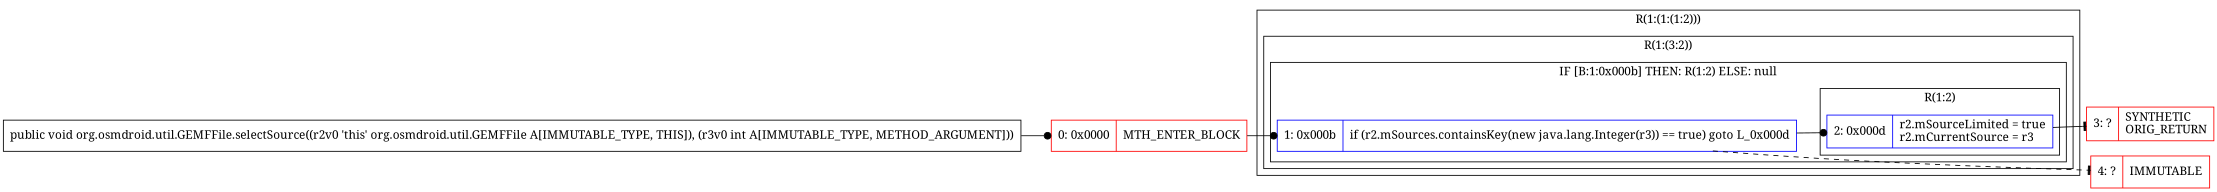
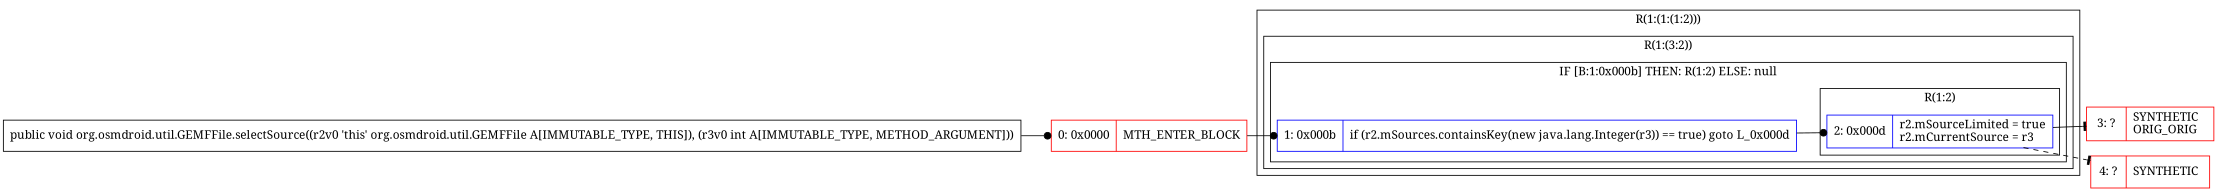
(2166, 130) -> (2165, 130)
(1900, 163) -> (2055, 154)
(2166, 172) -> (2166, 172)
